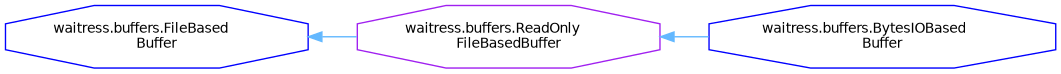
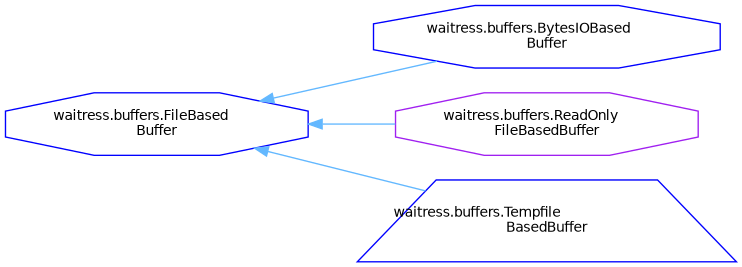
(691, 37) -> (355, 80)
none -> (547, 221)
